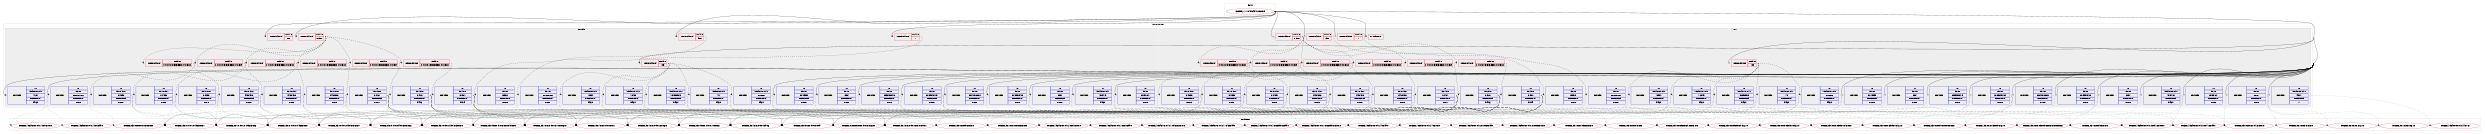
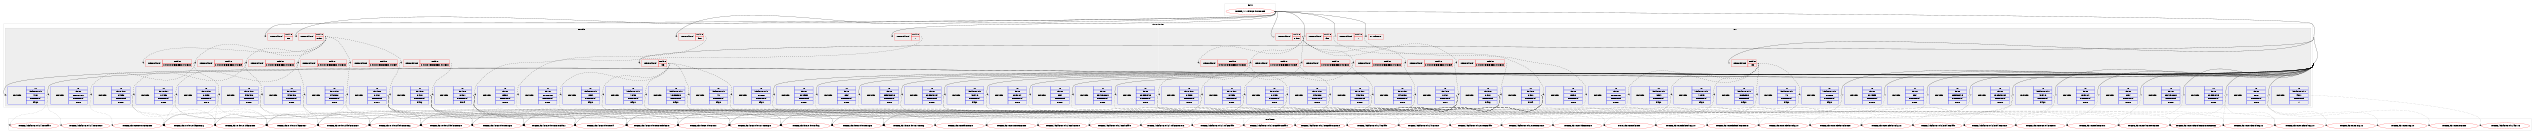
(1250, 11) -> (1250, 11)
(858, 126) -> (857, 126)
(1630, 126) -> (1629, 126)
none -> (2248, 126)
